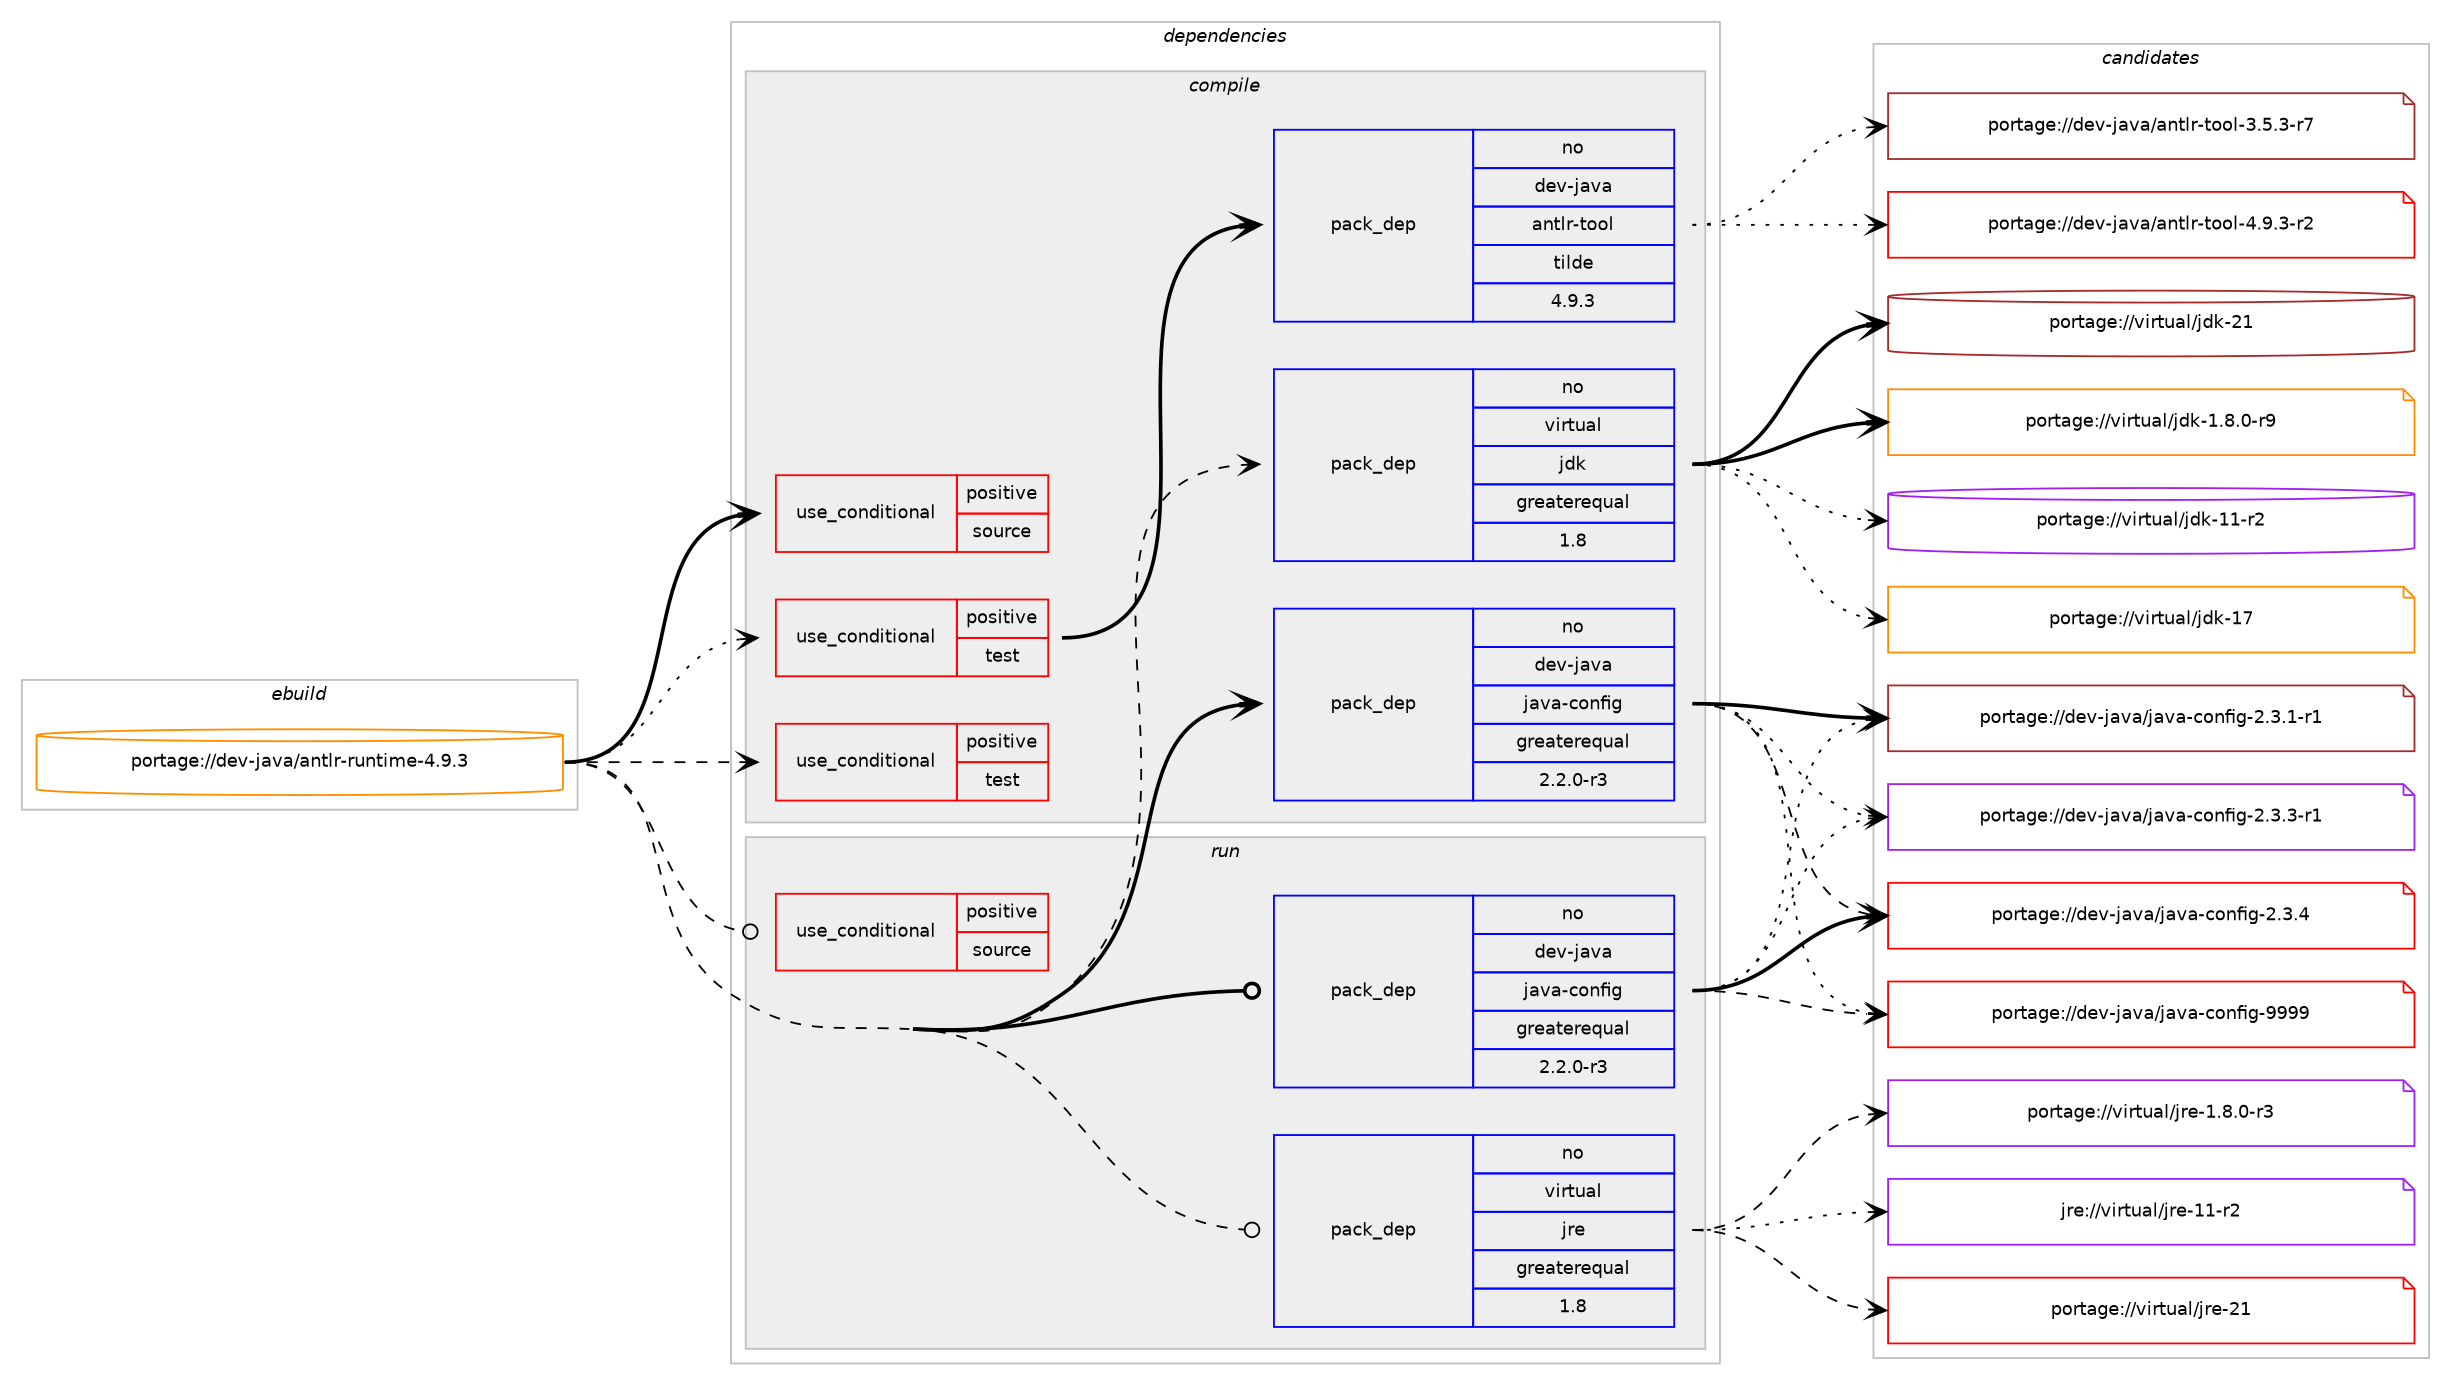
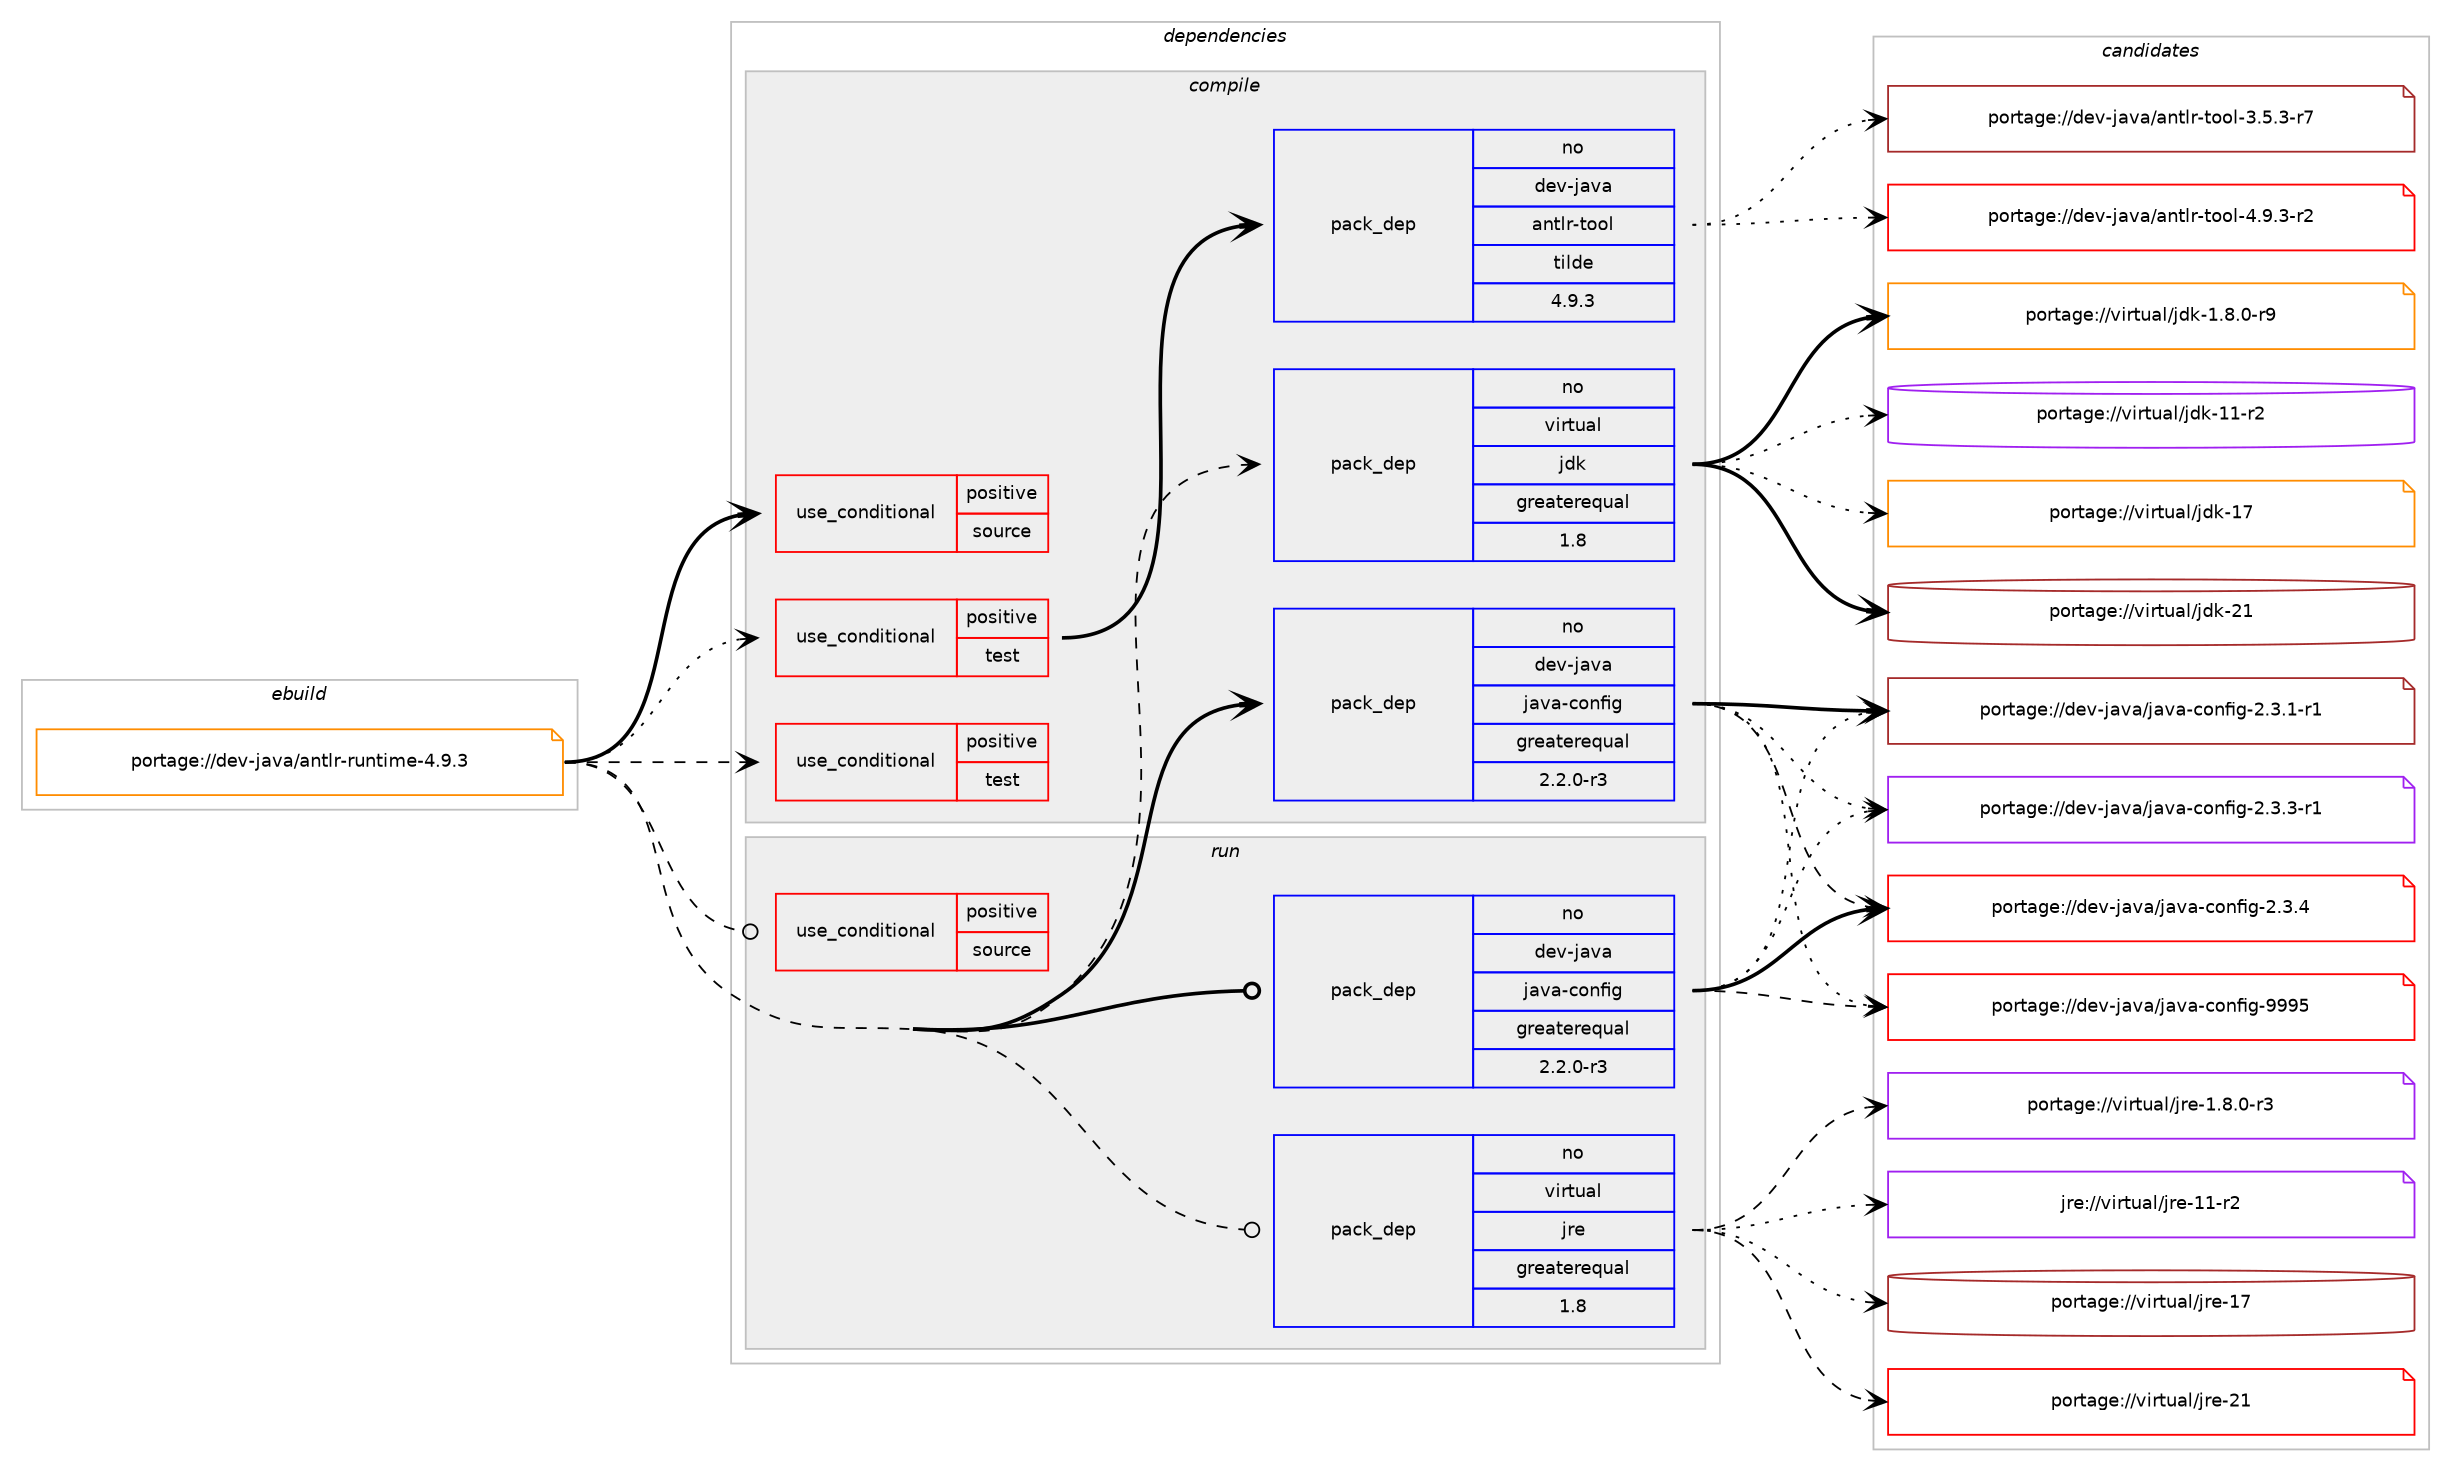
(300, 762) -> (300, 762)
(2151, 1014) -> (2151, 1007)
none -> (2151, 1303)
